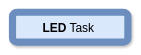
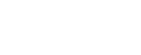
(70, 27) -> none
